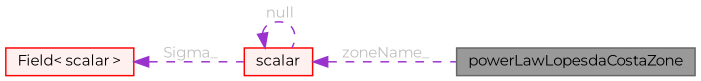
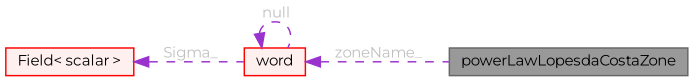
(278, 62) -> (275, 62)
